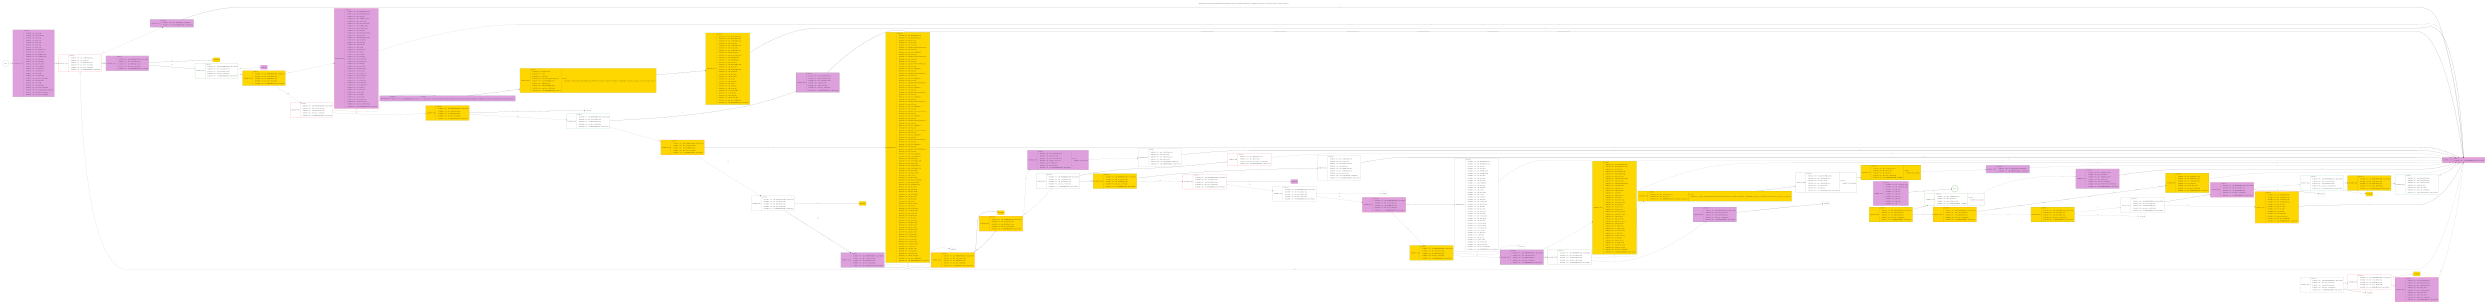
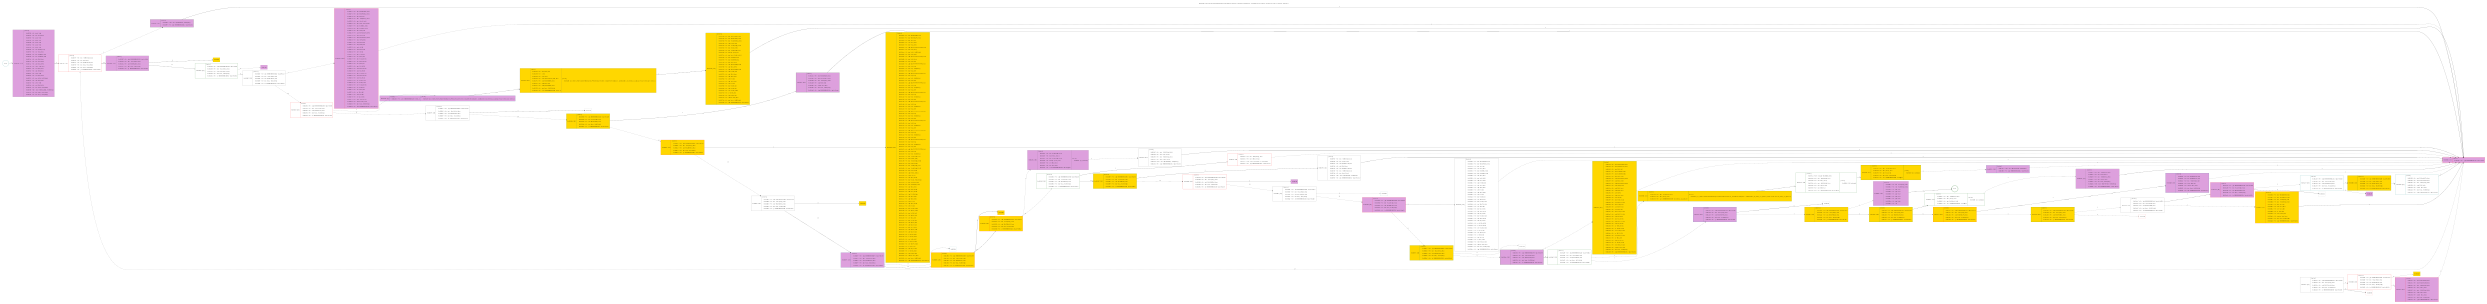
(264, 78) -> (264, 78)
(448, 113) -> (448, 113)
(588, 121) -> (588, 121)
(2187, 183) -> (2187, 183)
(2369, 194) -> (2369, 194)
none -> (1826, 215)
